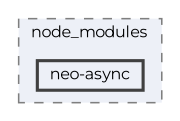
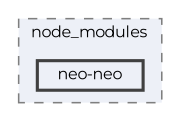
(90, 75) -> (90, 75)
